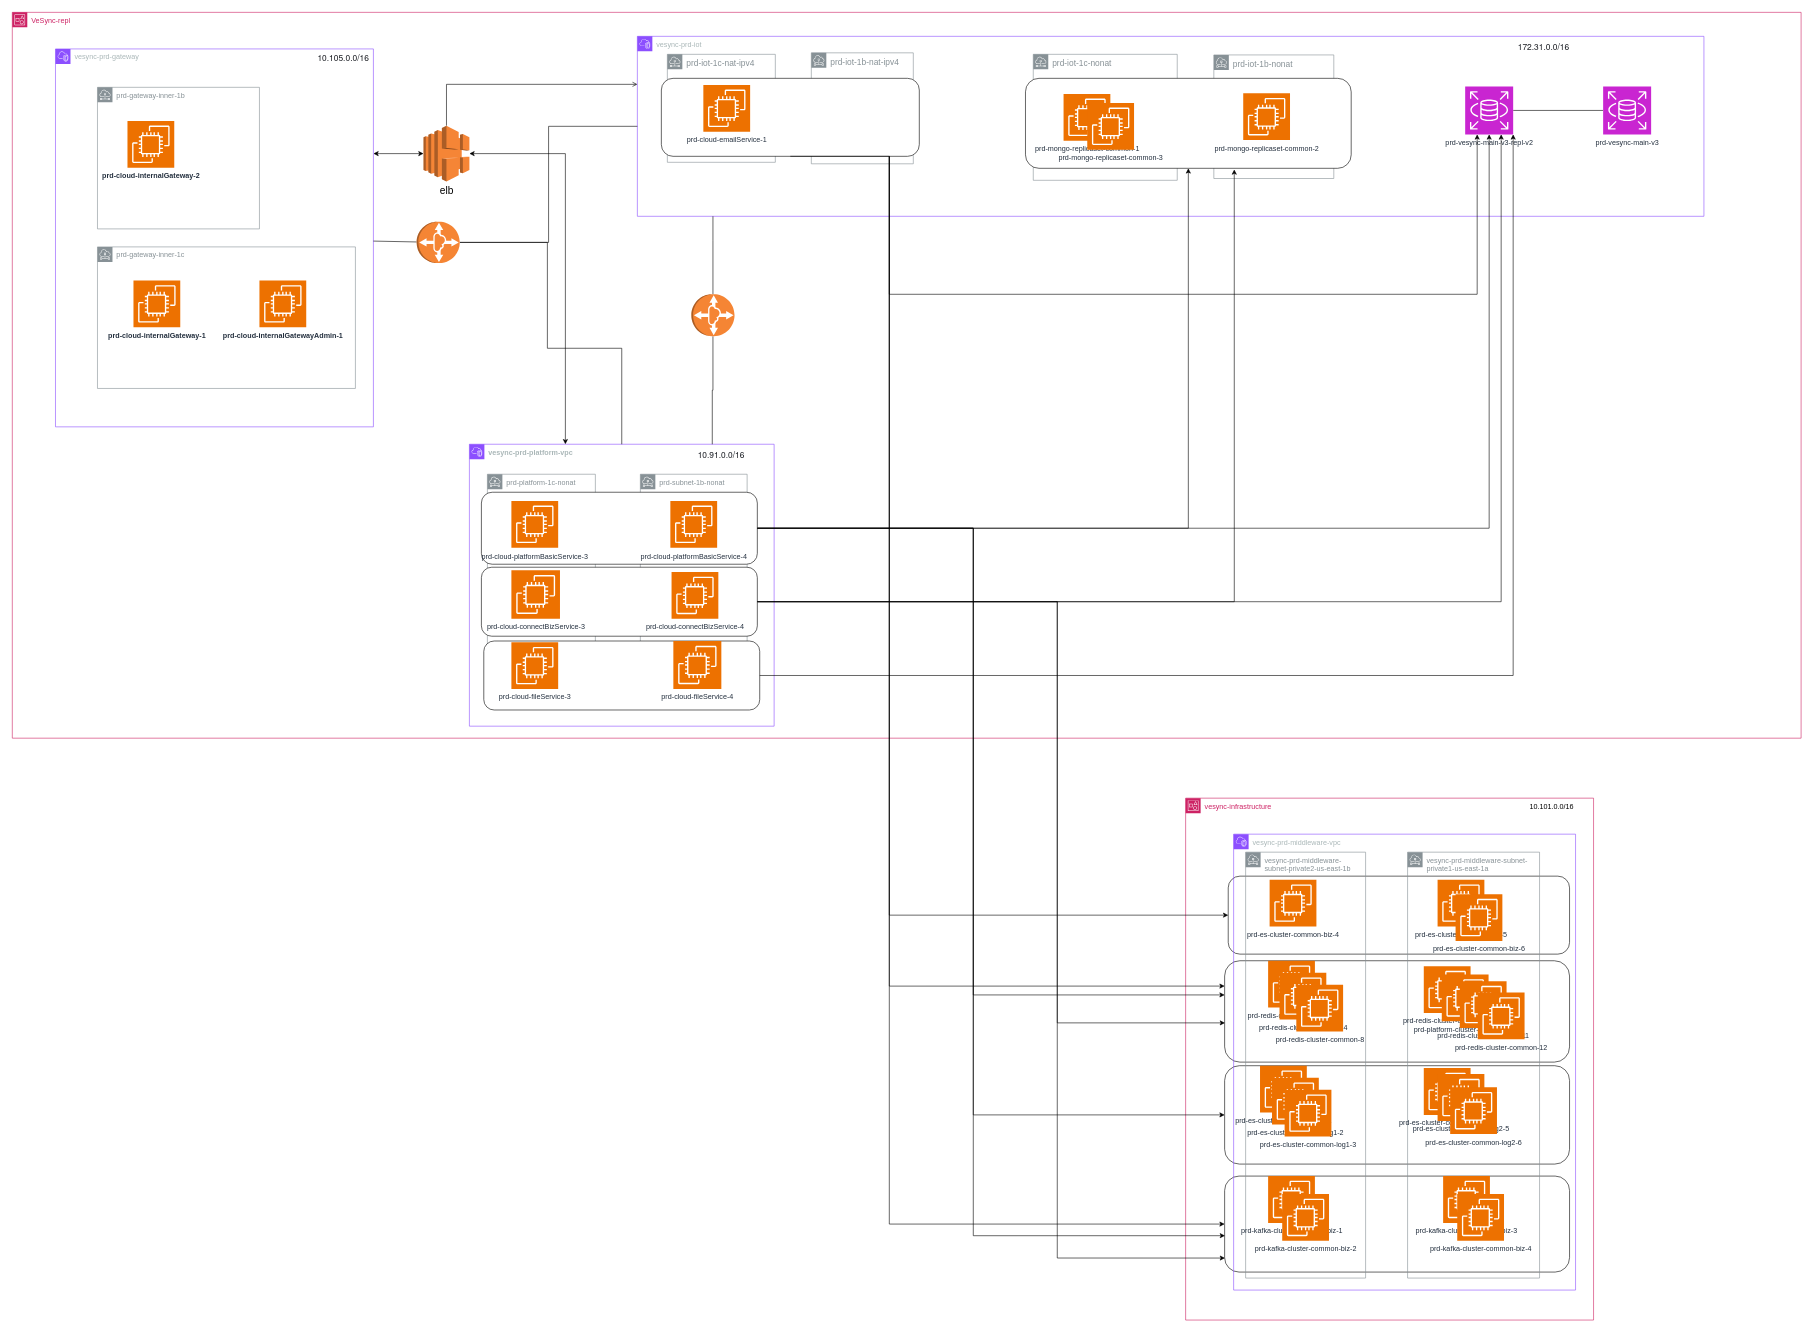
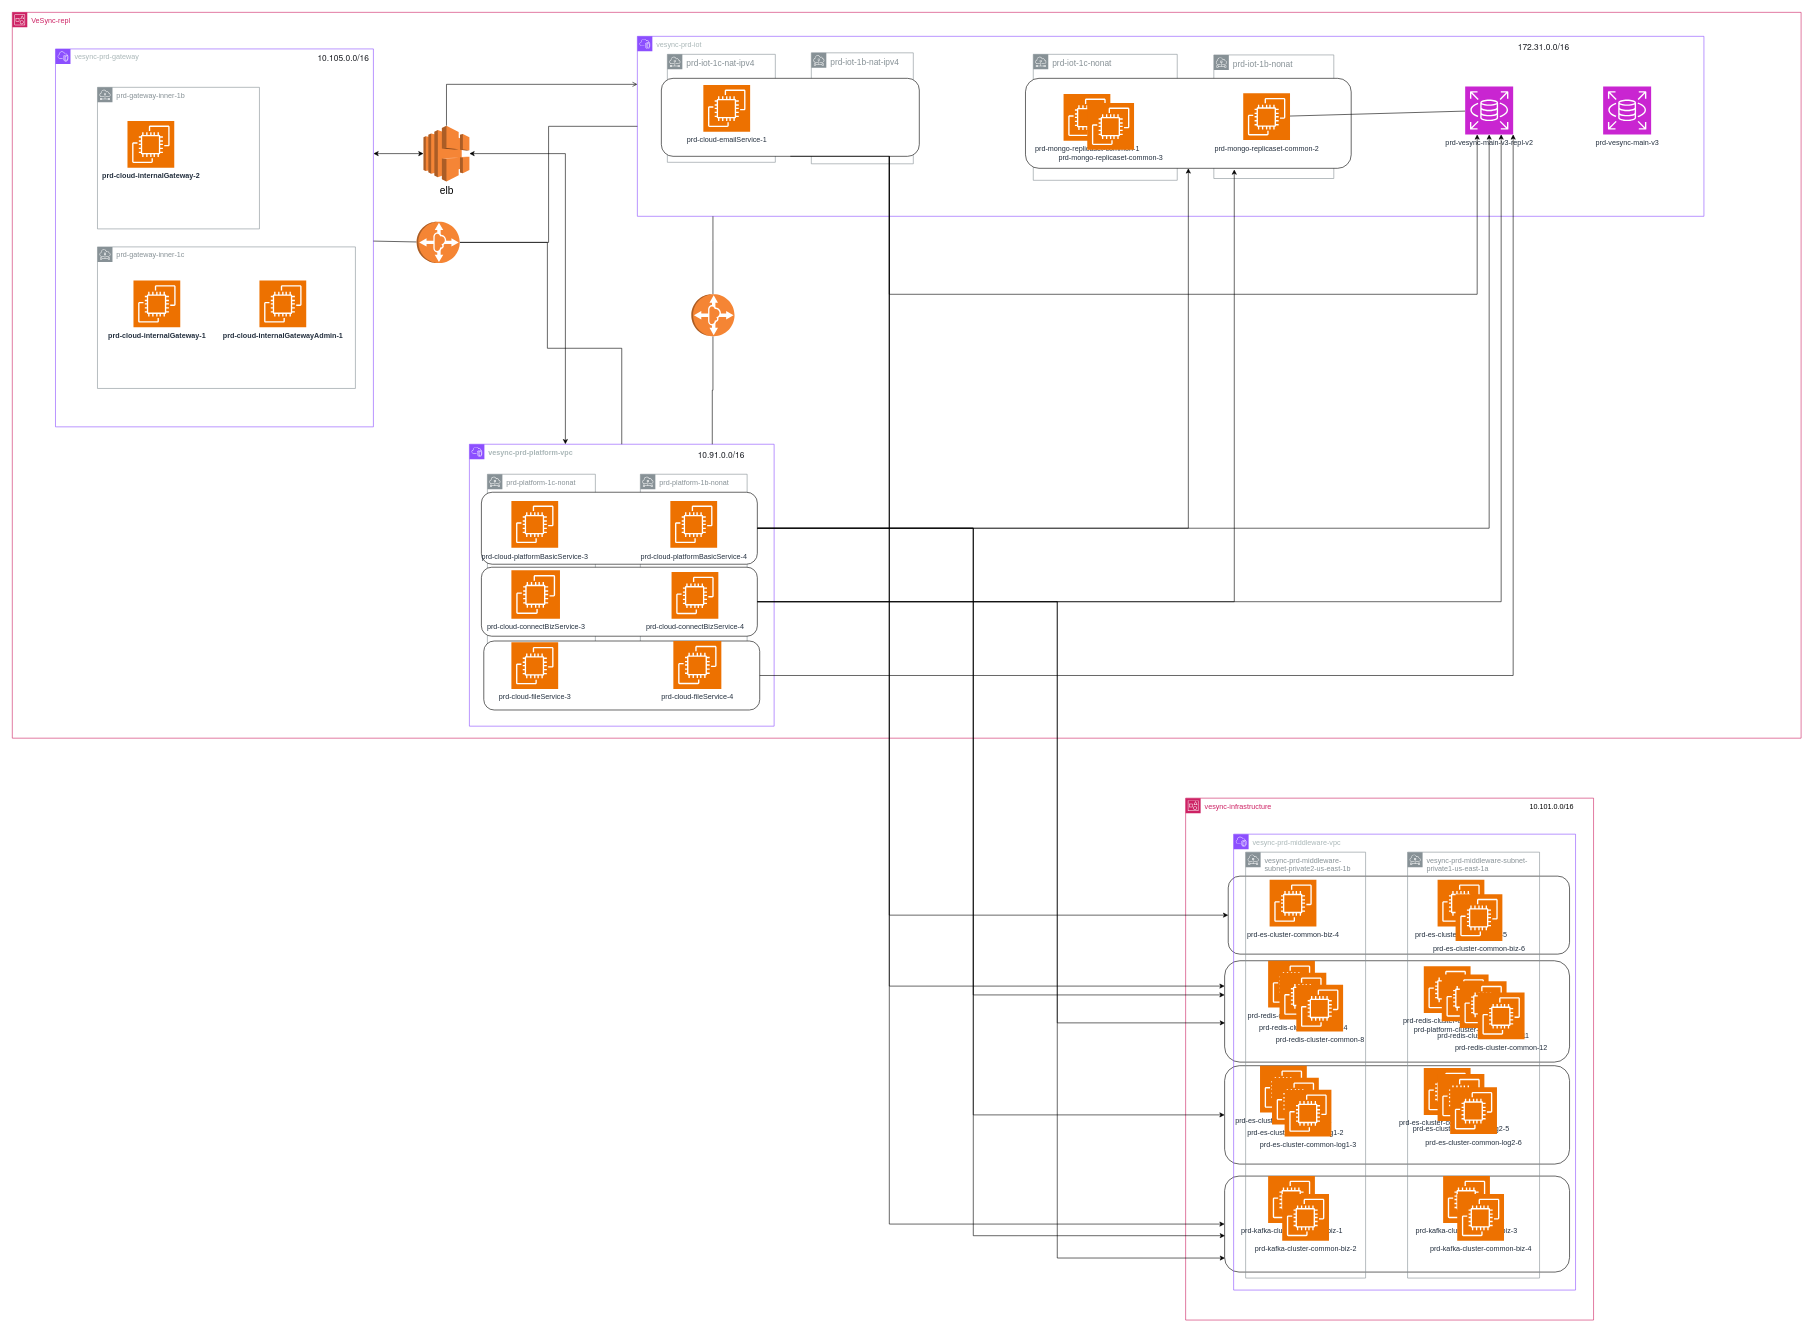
(1559, 110) -> (1378, 114)
(698, 483) -> (701, 483)
